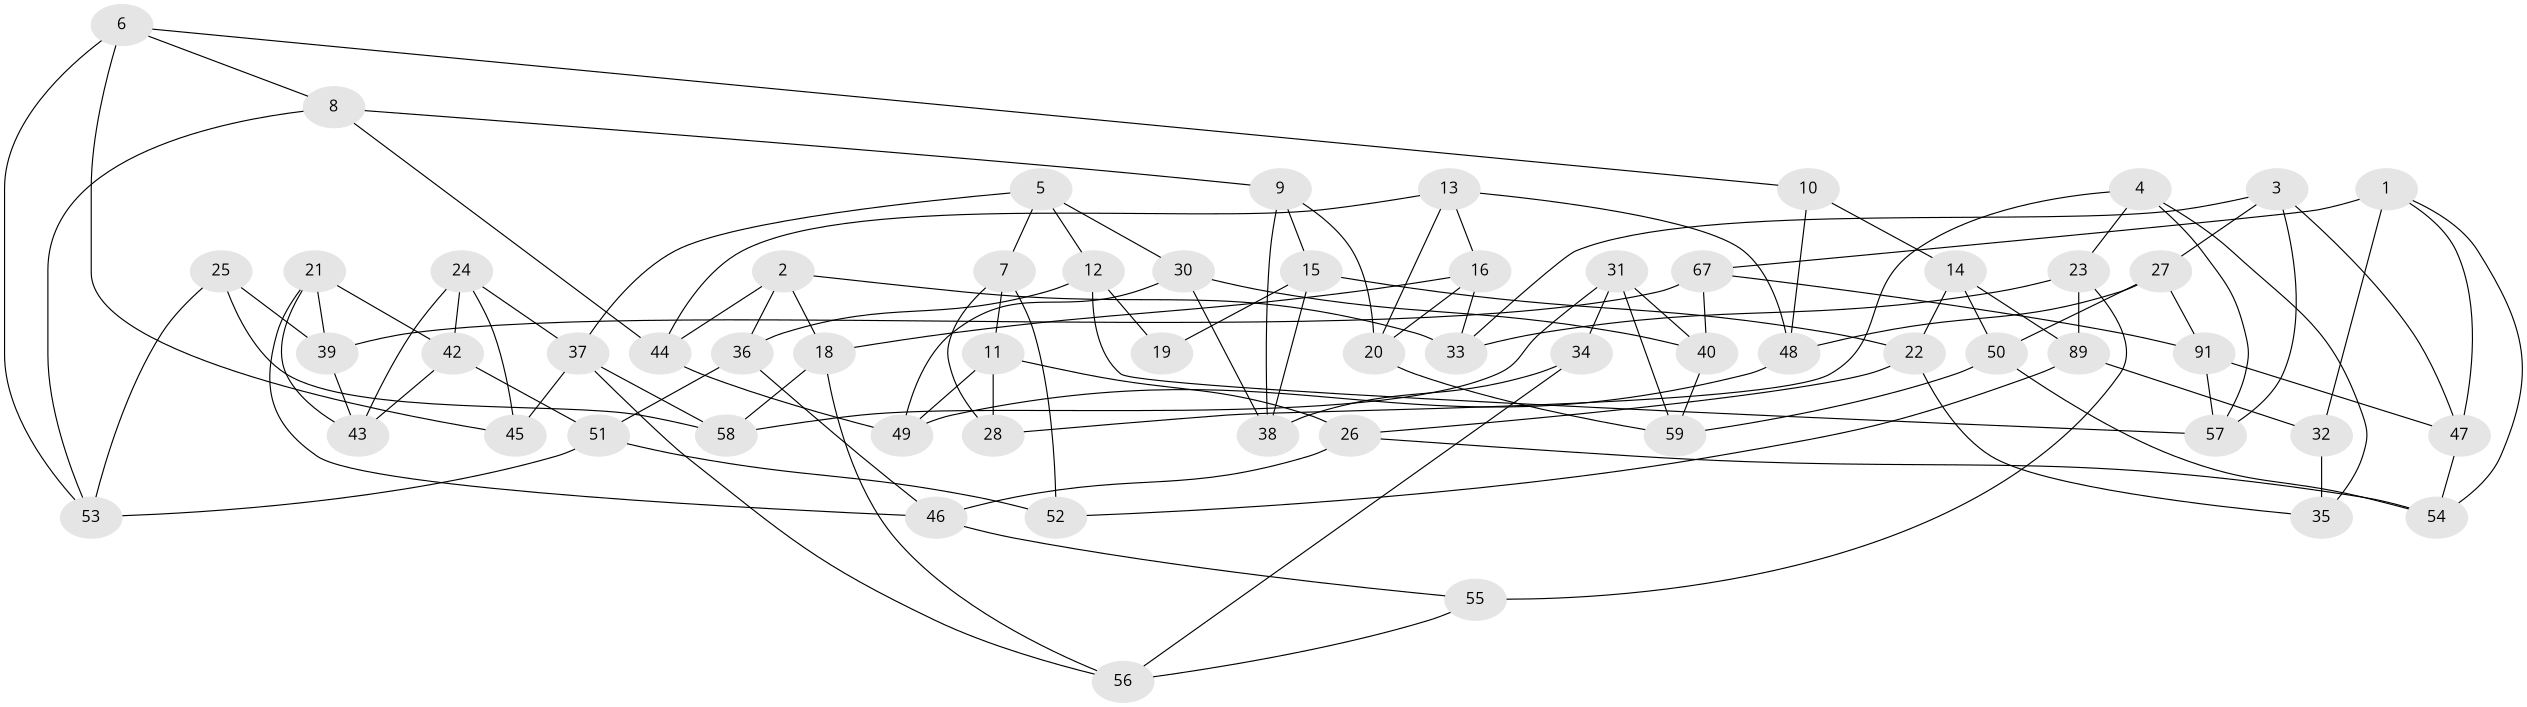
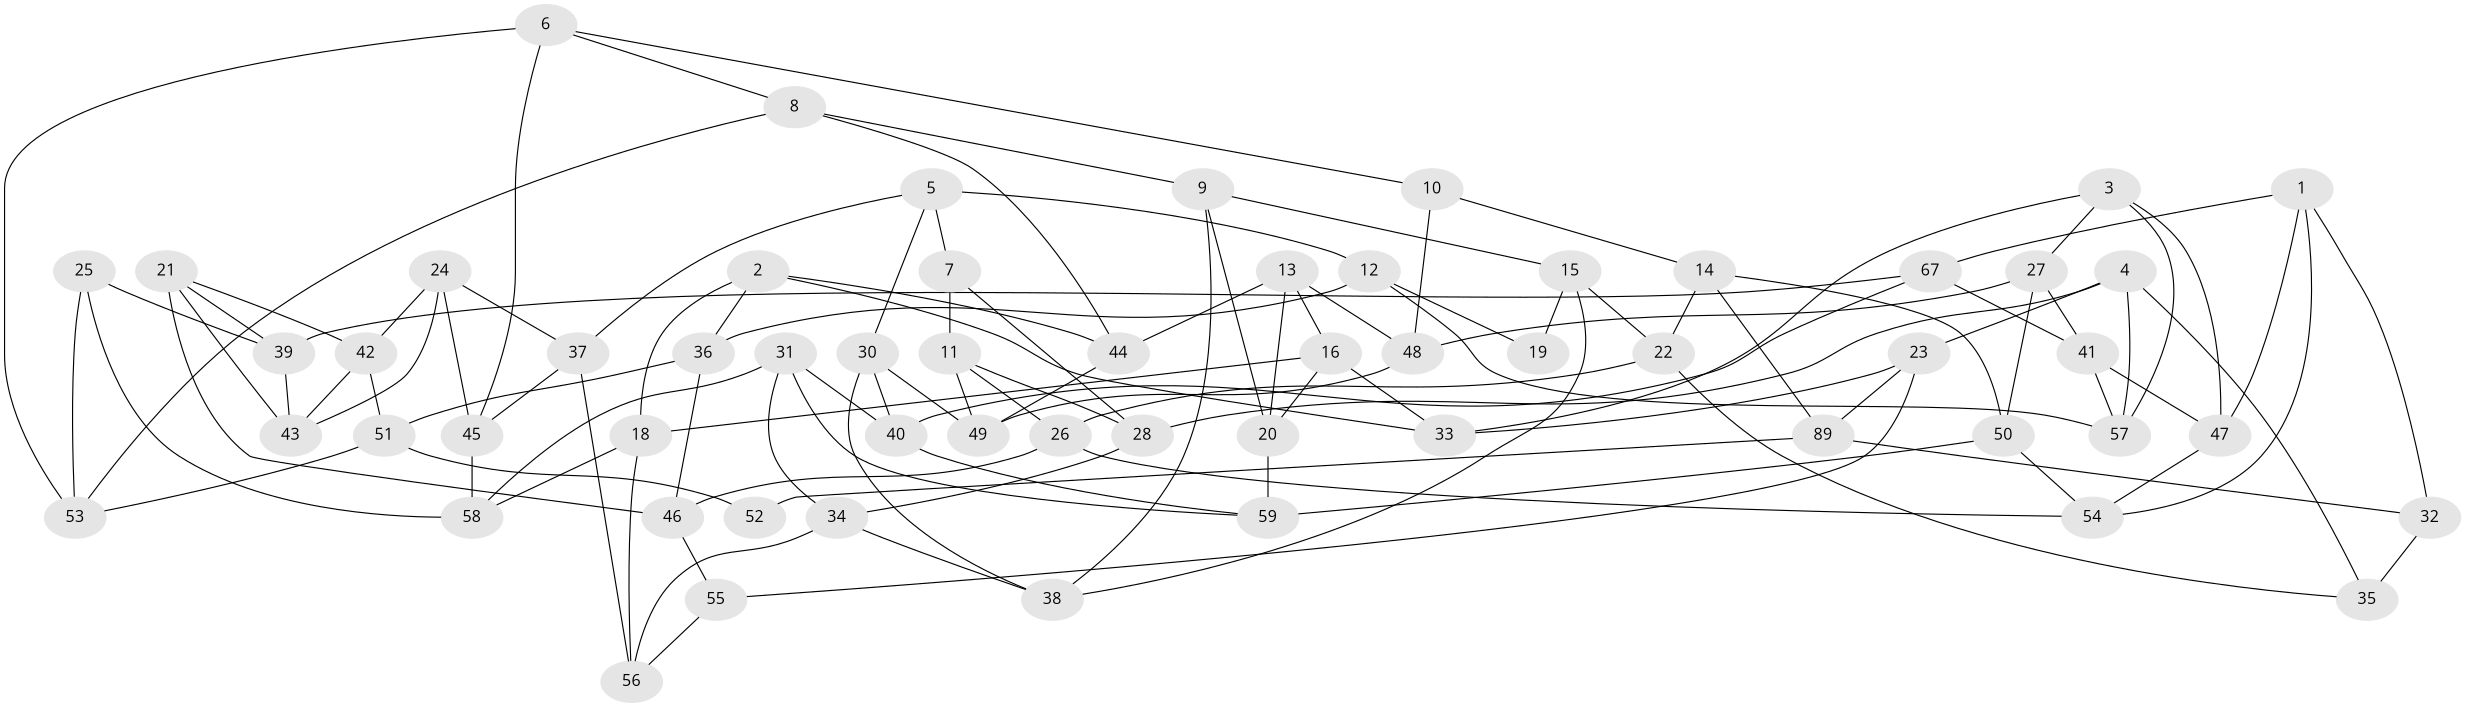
(2204, 353) -> (2088, 353)
(1047, 391) -> none
(652, 394) -> (472, 477)
none -> (956, 495)
